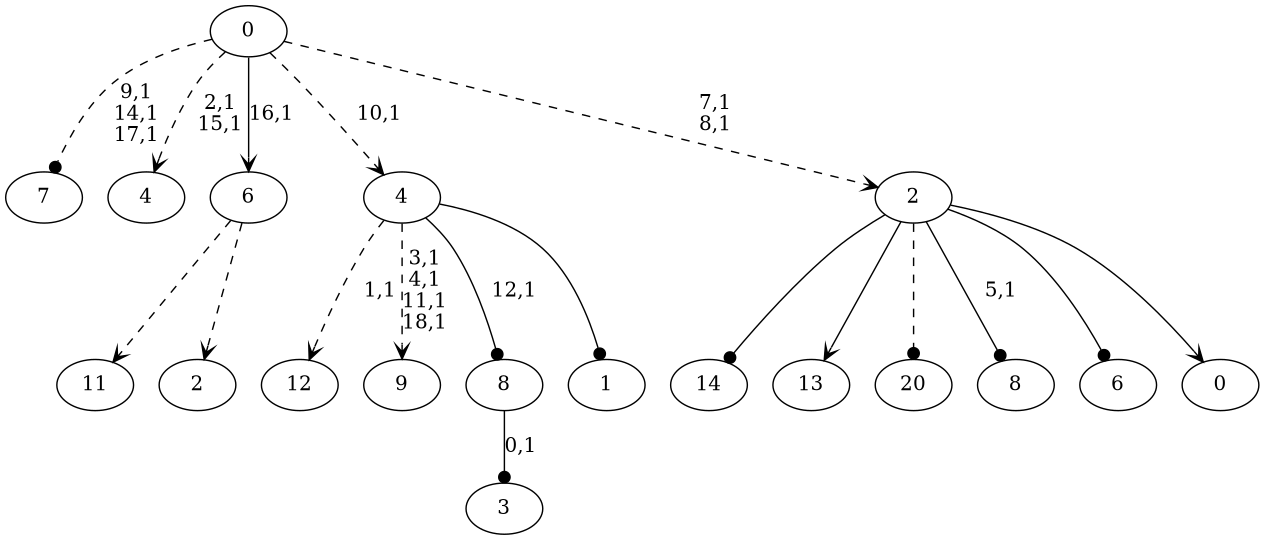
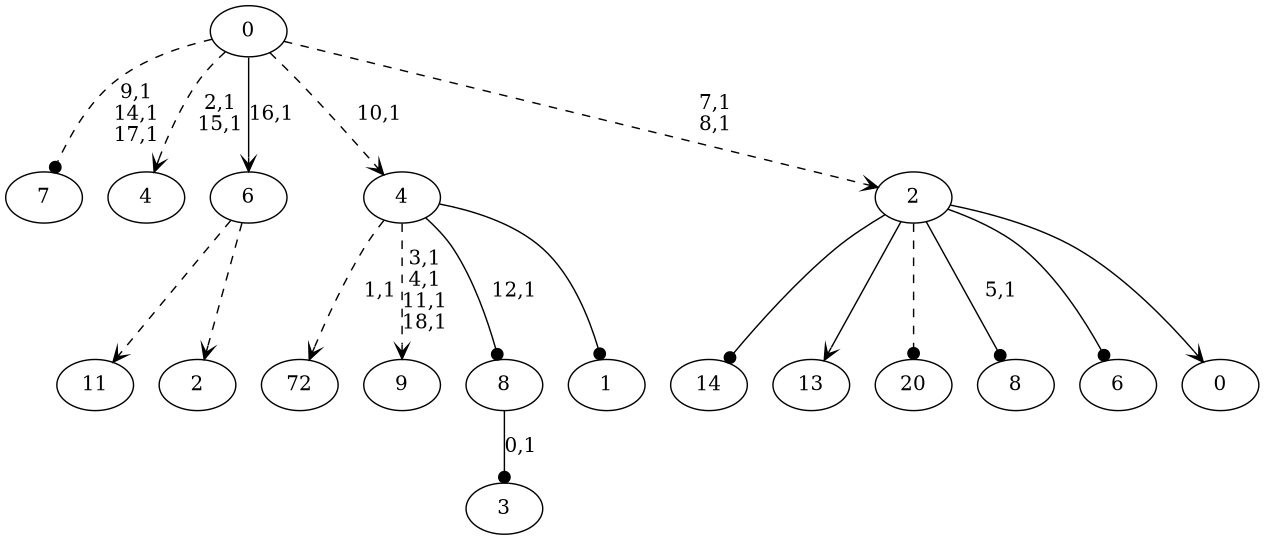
(300, 385) -> (300, 385)
